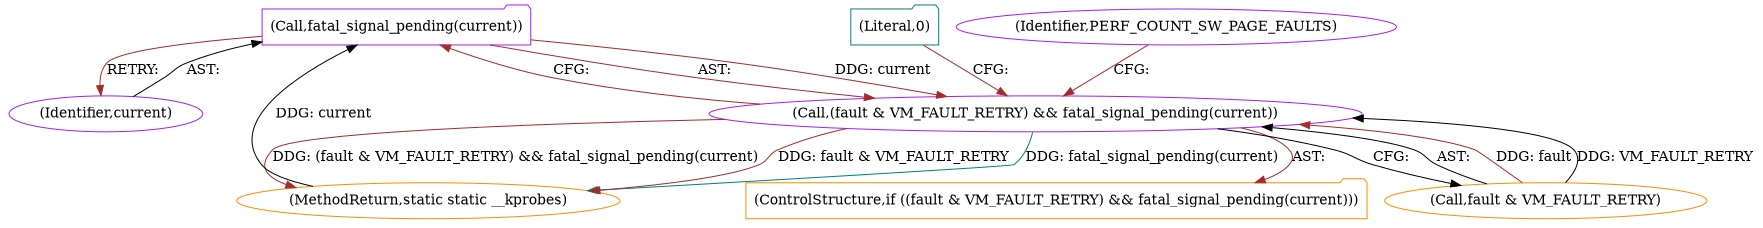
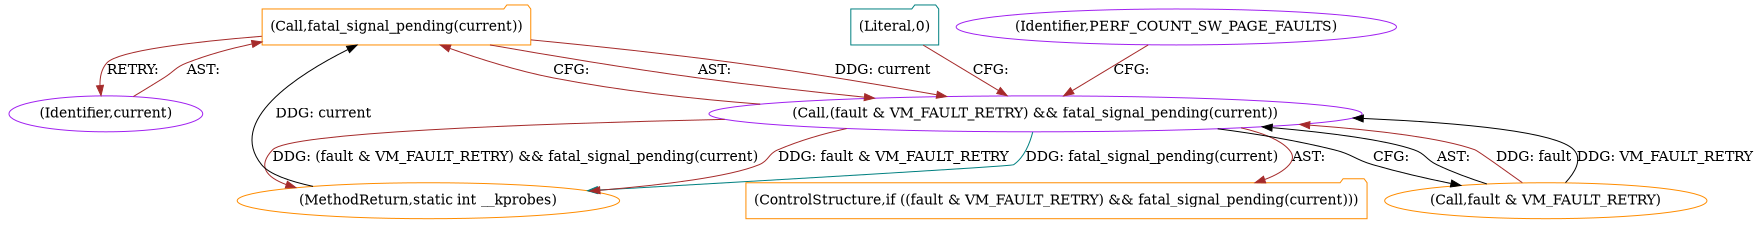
(396, 27) -> (396, 27)
(189, 62) -> (189, 62)
(428, 201) -> (428, 201)
